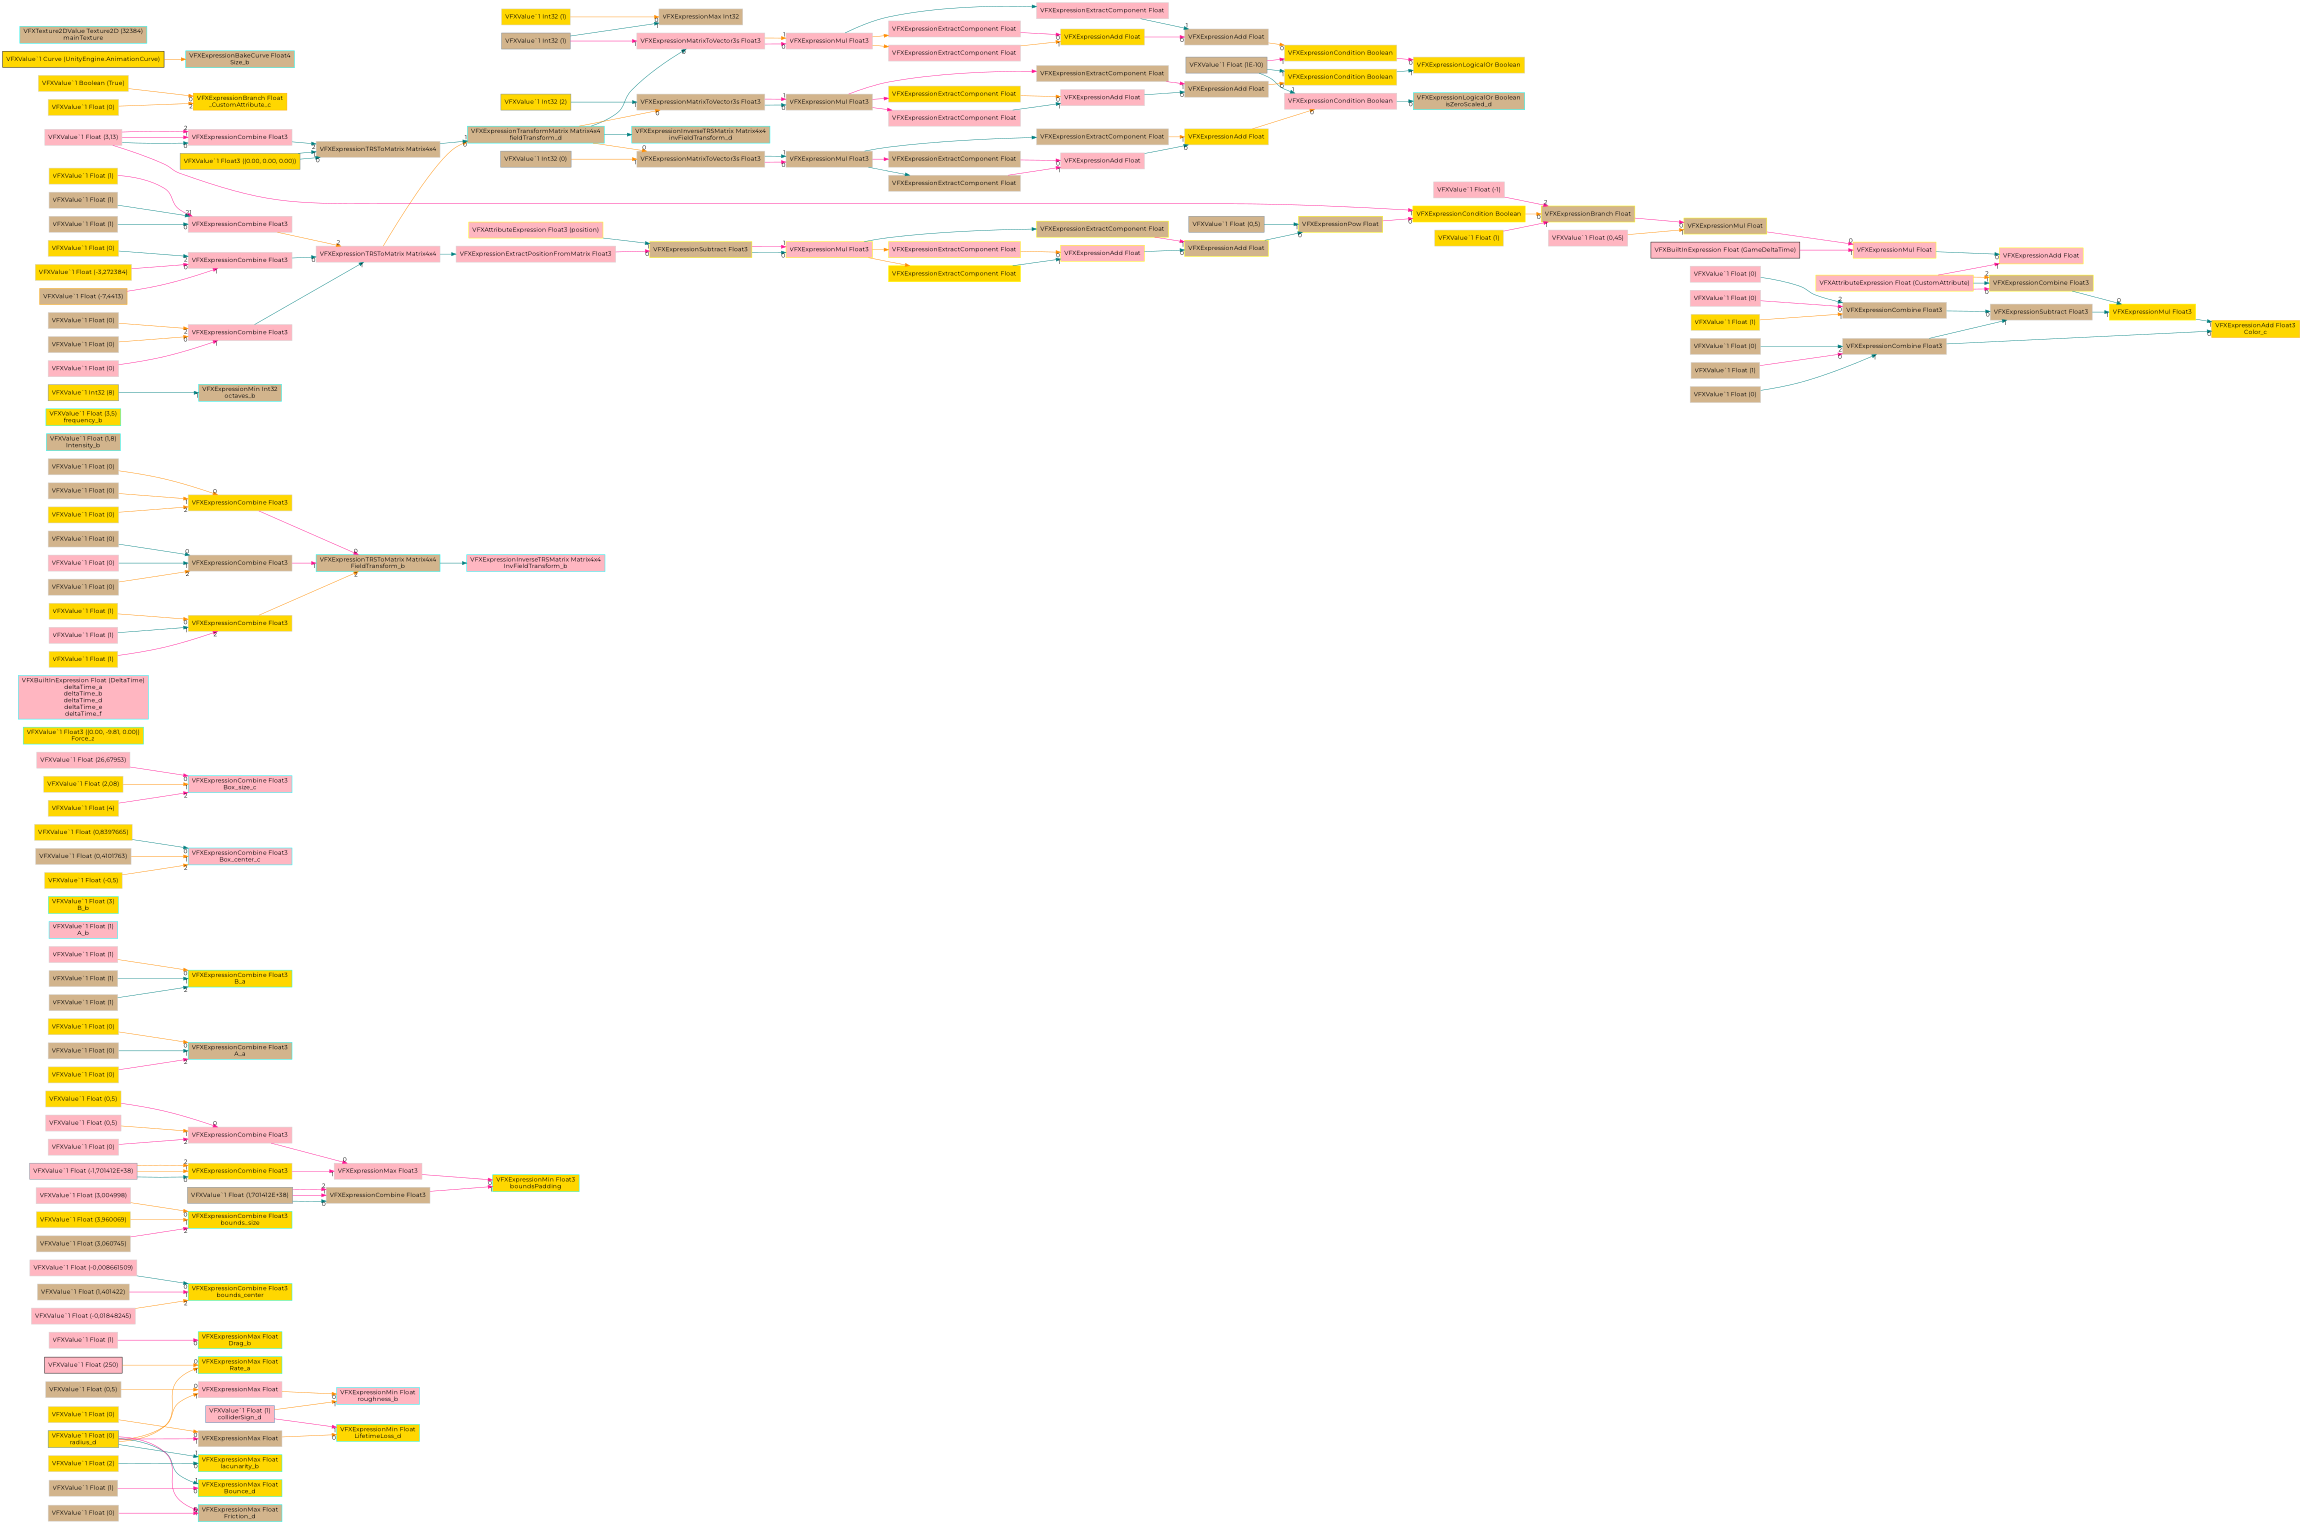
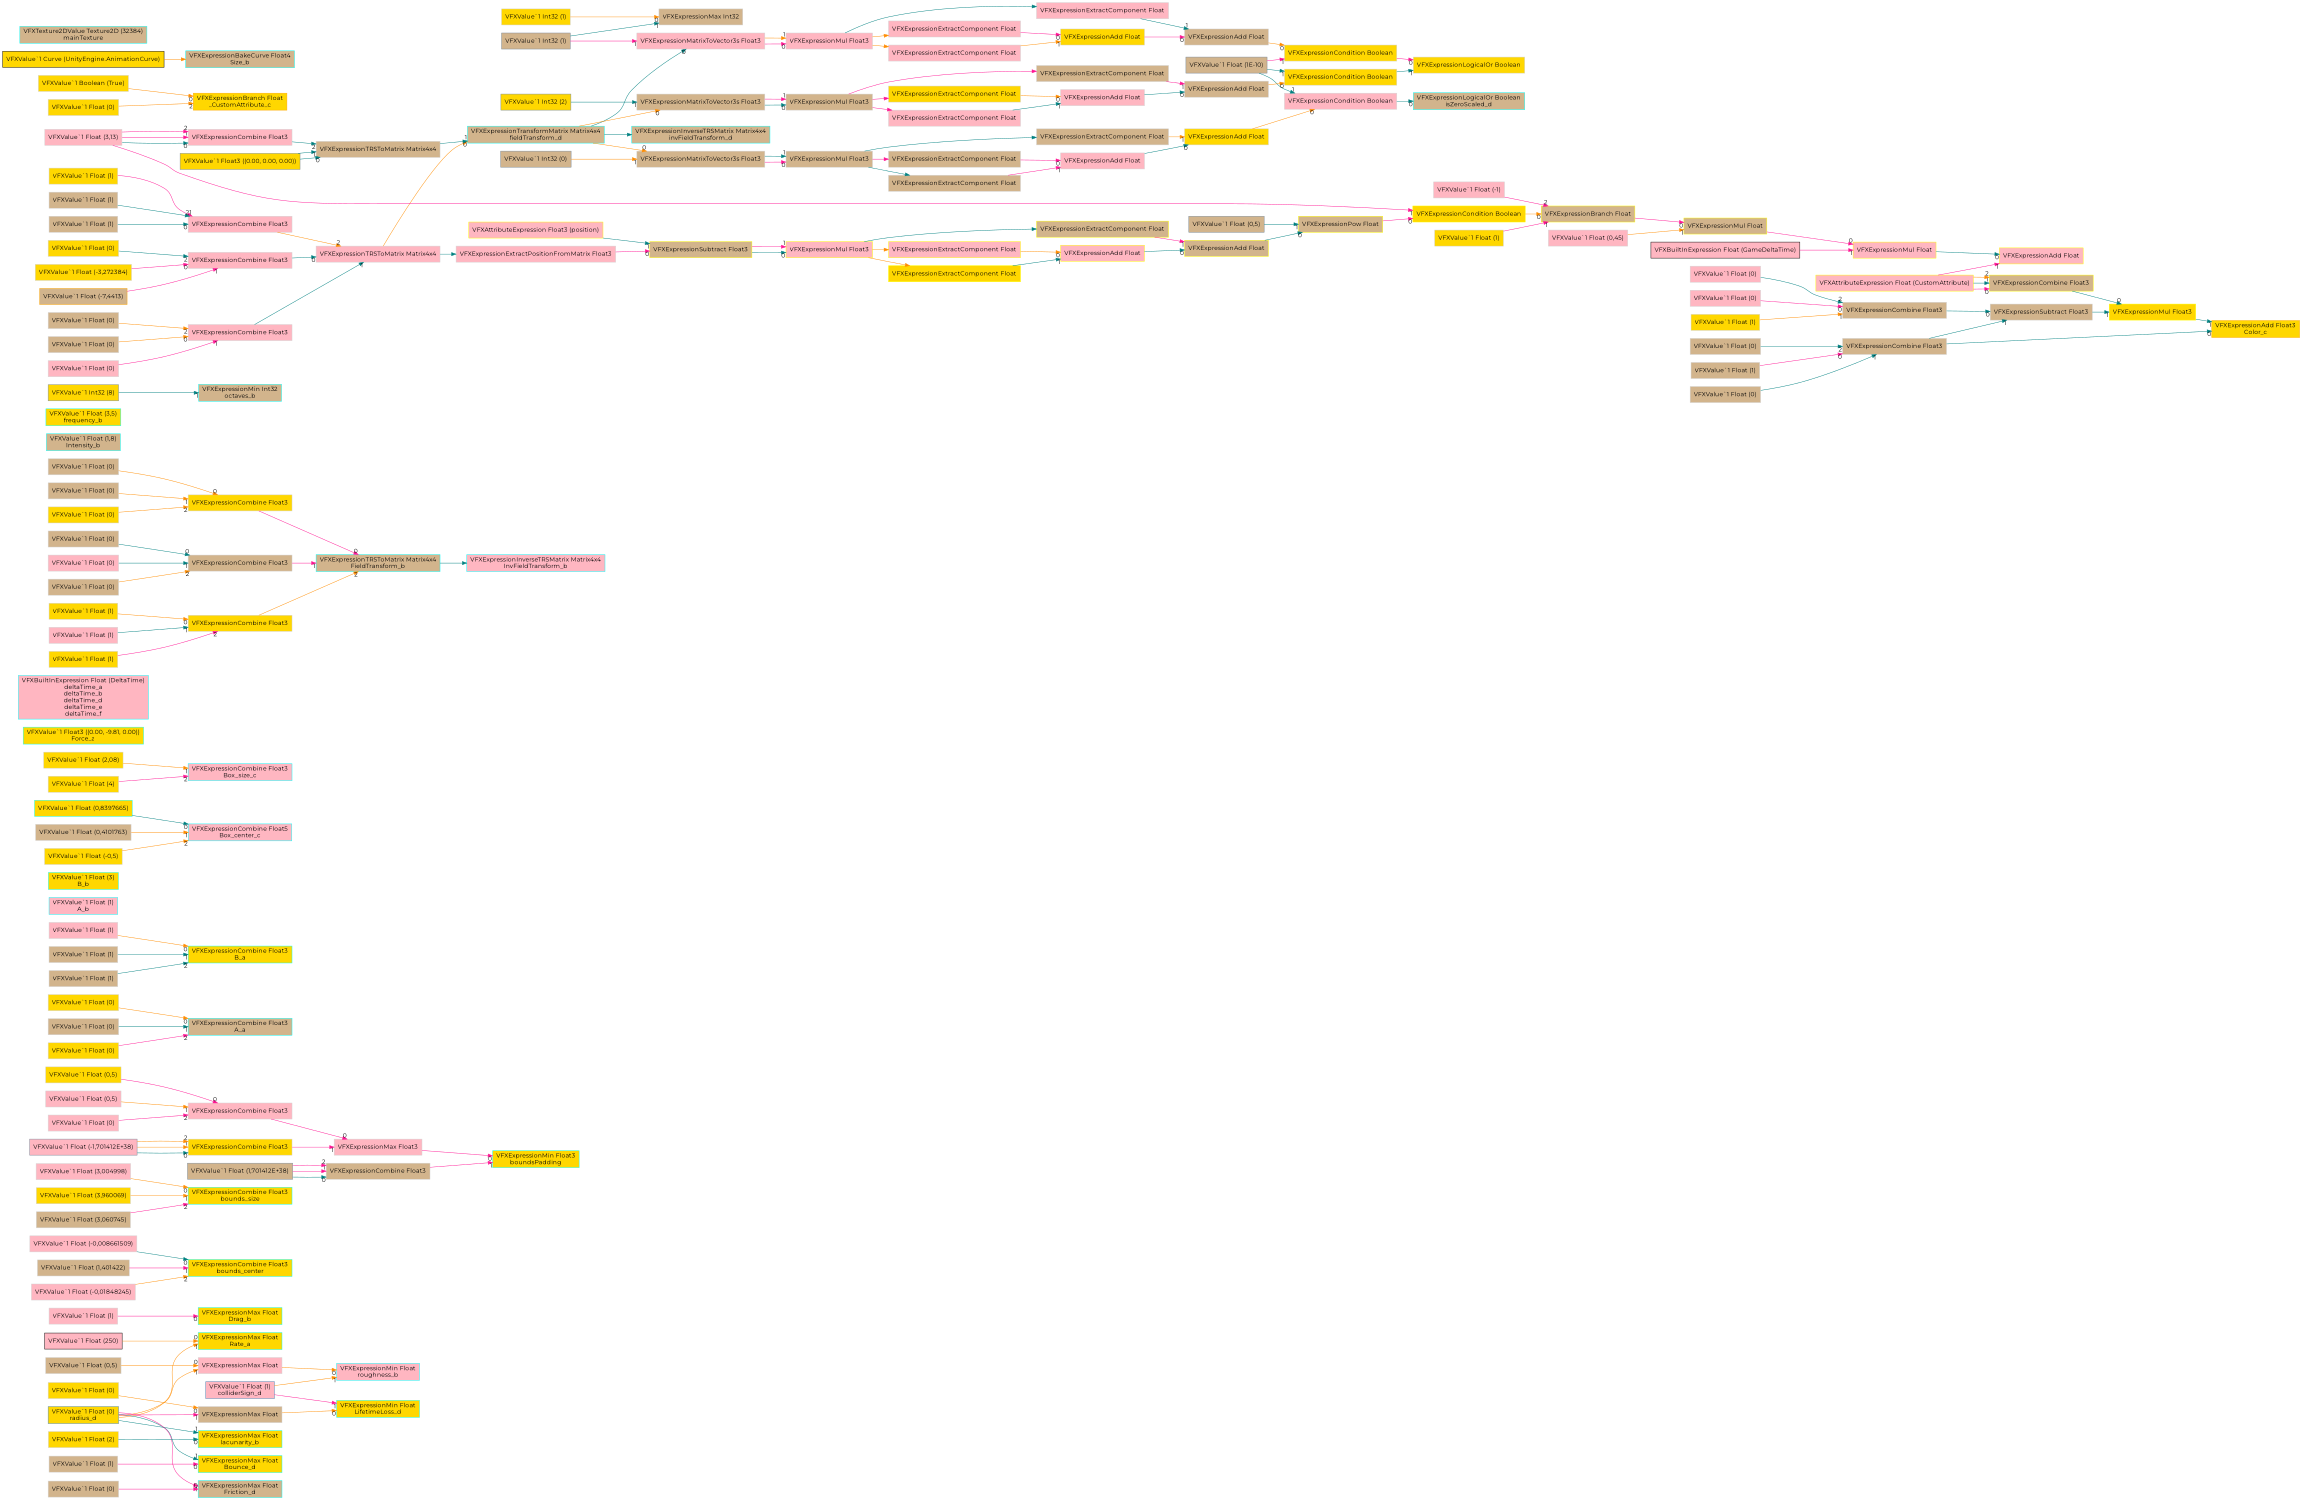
(83, 760) -> none
(83, 832) -> (83, 808)
(240, 856) -> (240, 832)
